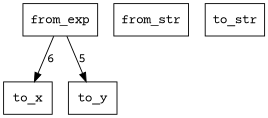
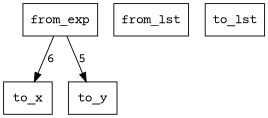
none -> (151, 20)
(151, 20) -> none
(235, 20) -> none
none -> (235, 20)
